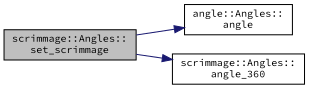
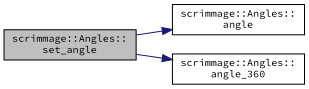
(238, 20) -> (238, 20)
(70, 45) -> (70, 45)
